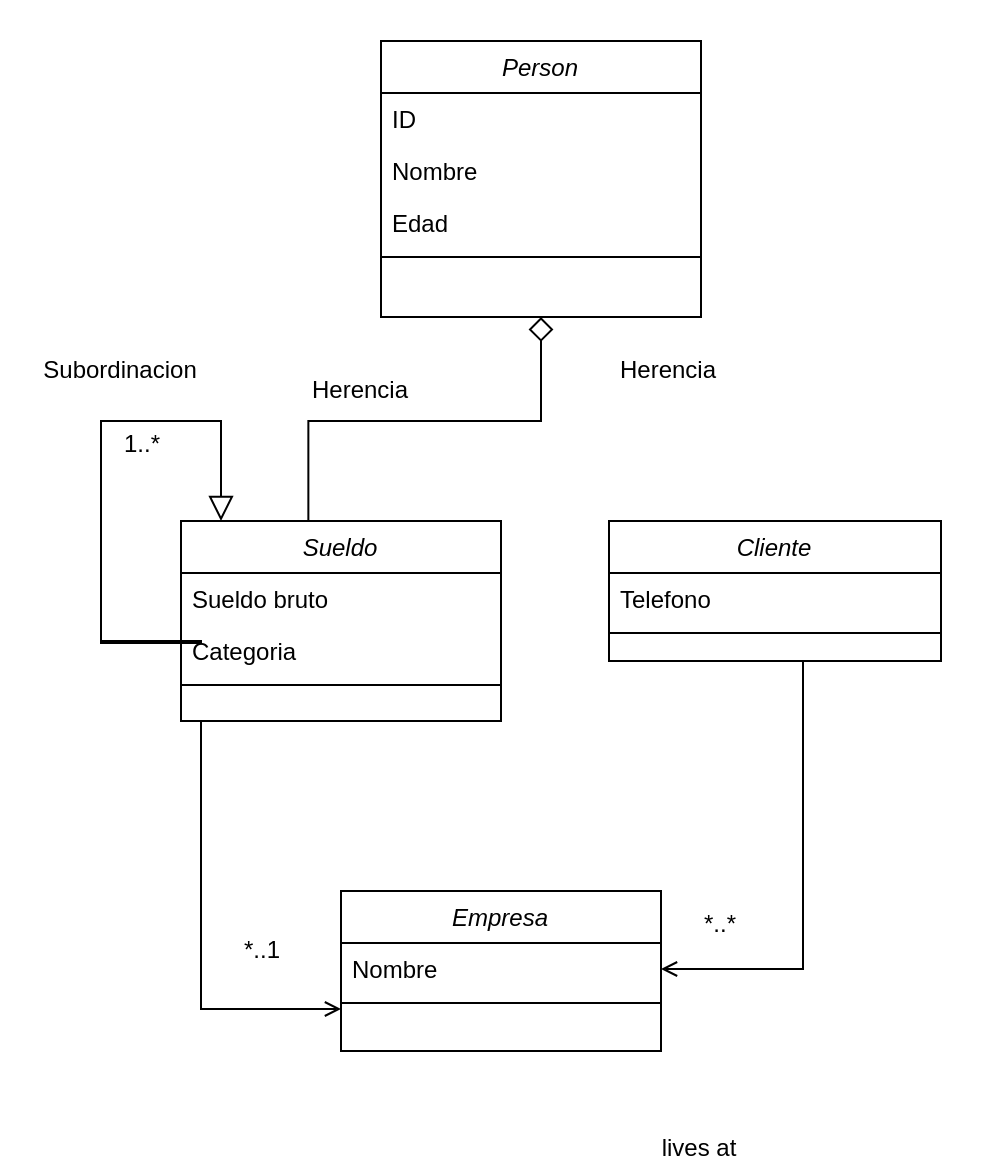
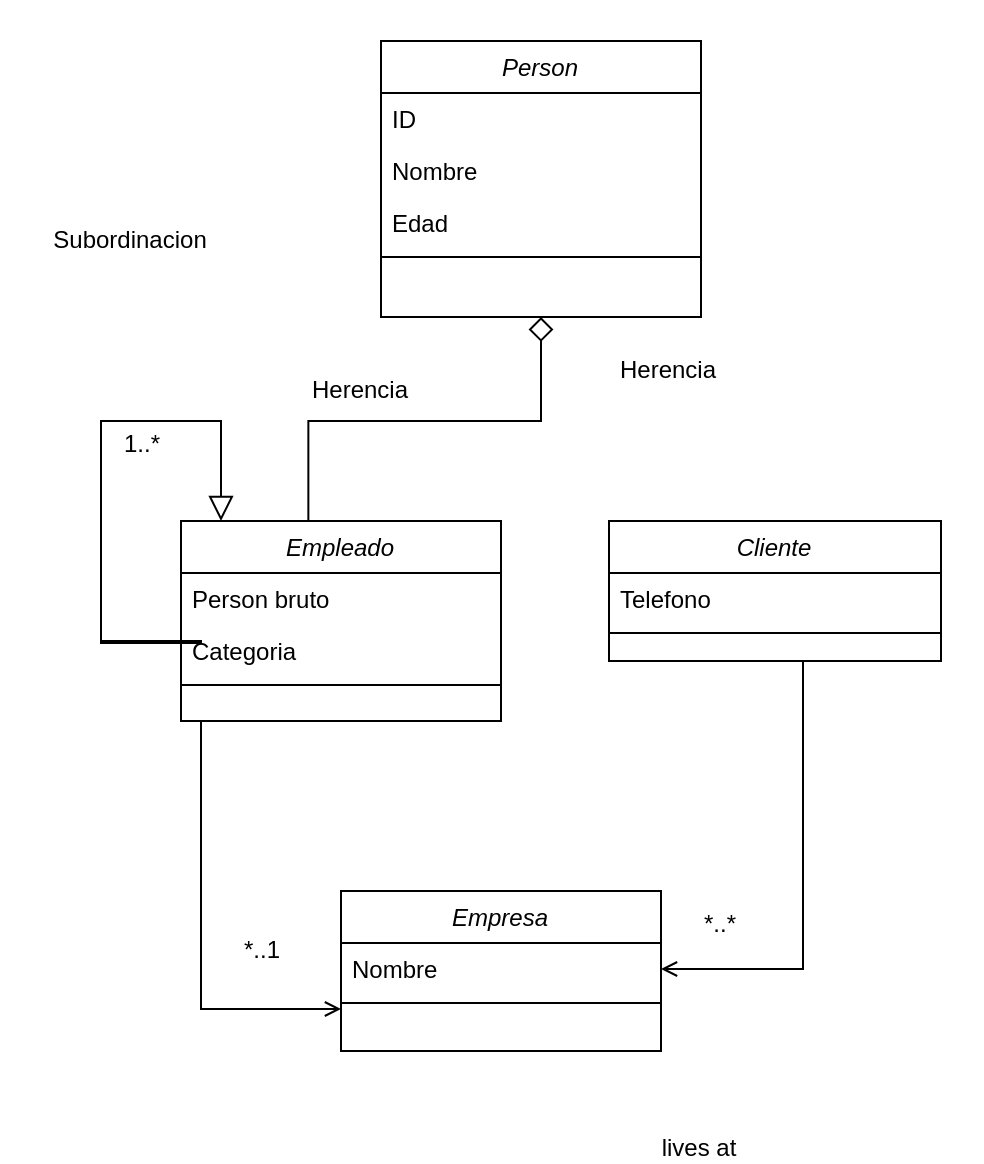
(121, 371) -> (131, 241)
(340, 548) -> (340, 548)
(266, 600) -> (270, 600)
